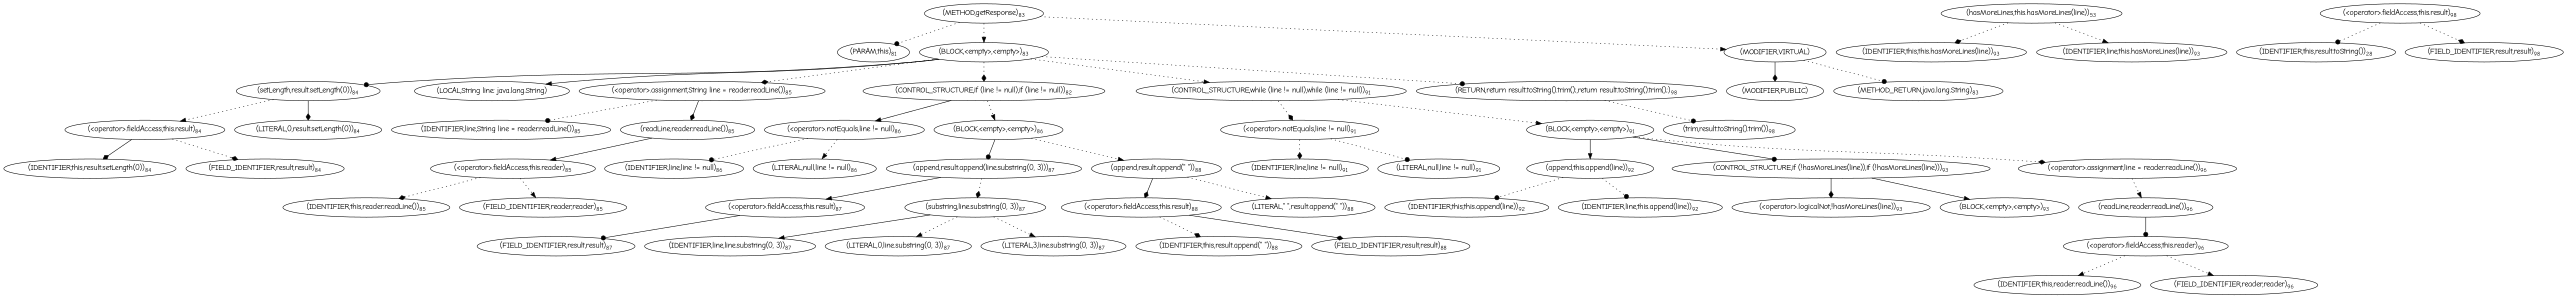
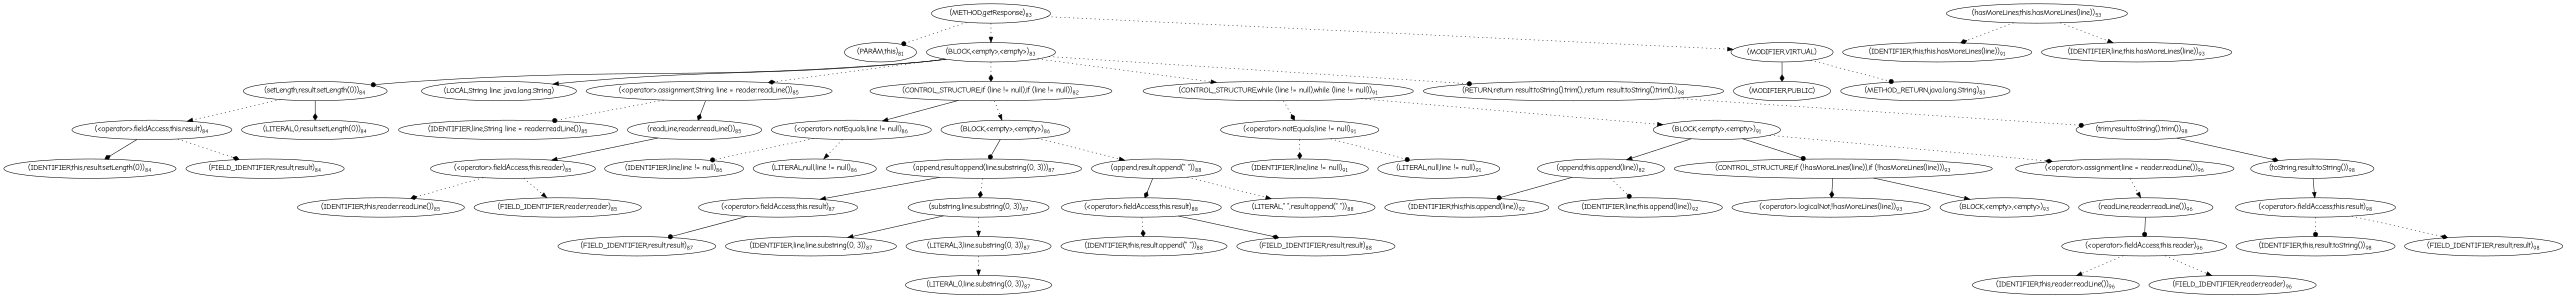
(1997, 51) -> (2003, 51)
(2369, 51) -> (2369, 245)
(1631, 168) -> (1642, 168)
none -> (2312, 169)
(1531, 187) -> (1537, 187)
(939, 226) -> (979, 263)
